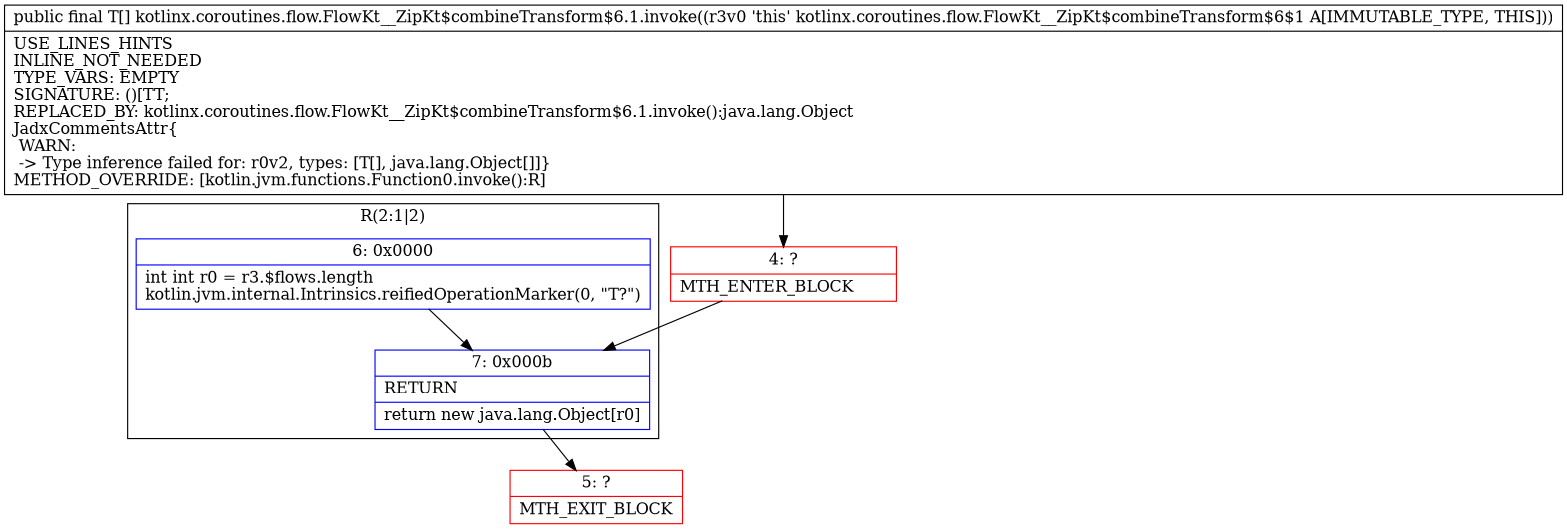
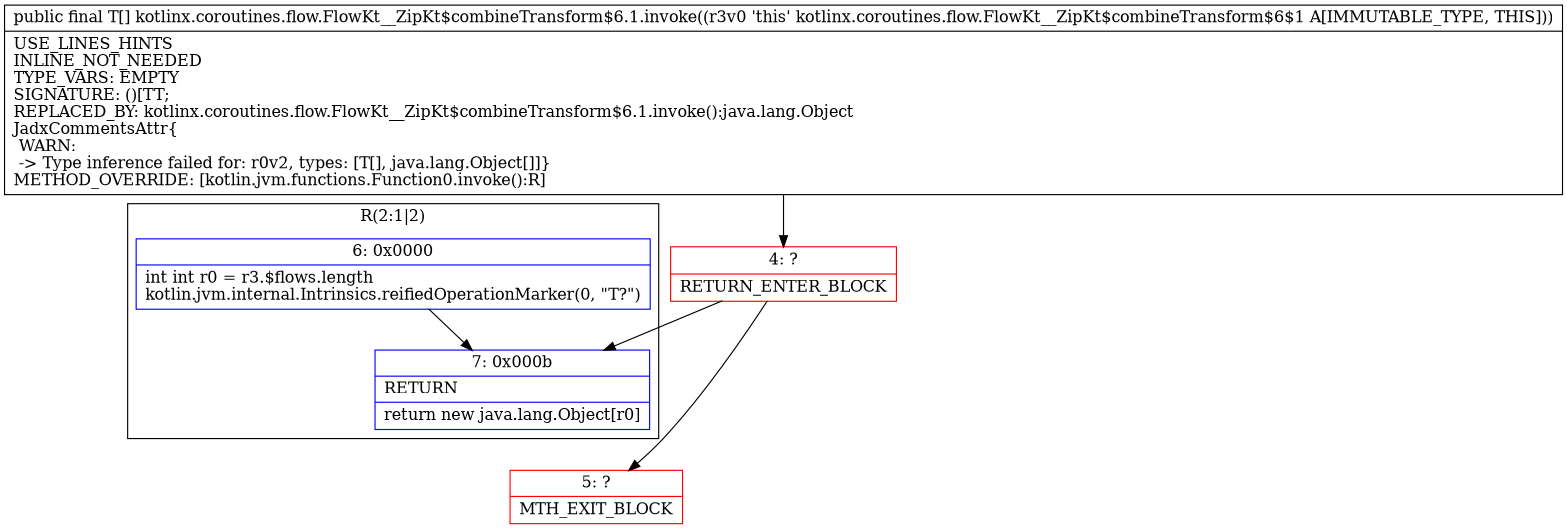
(767, 287) -> (784, 287)
(556, 446) -> (707, 386)
